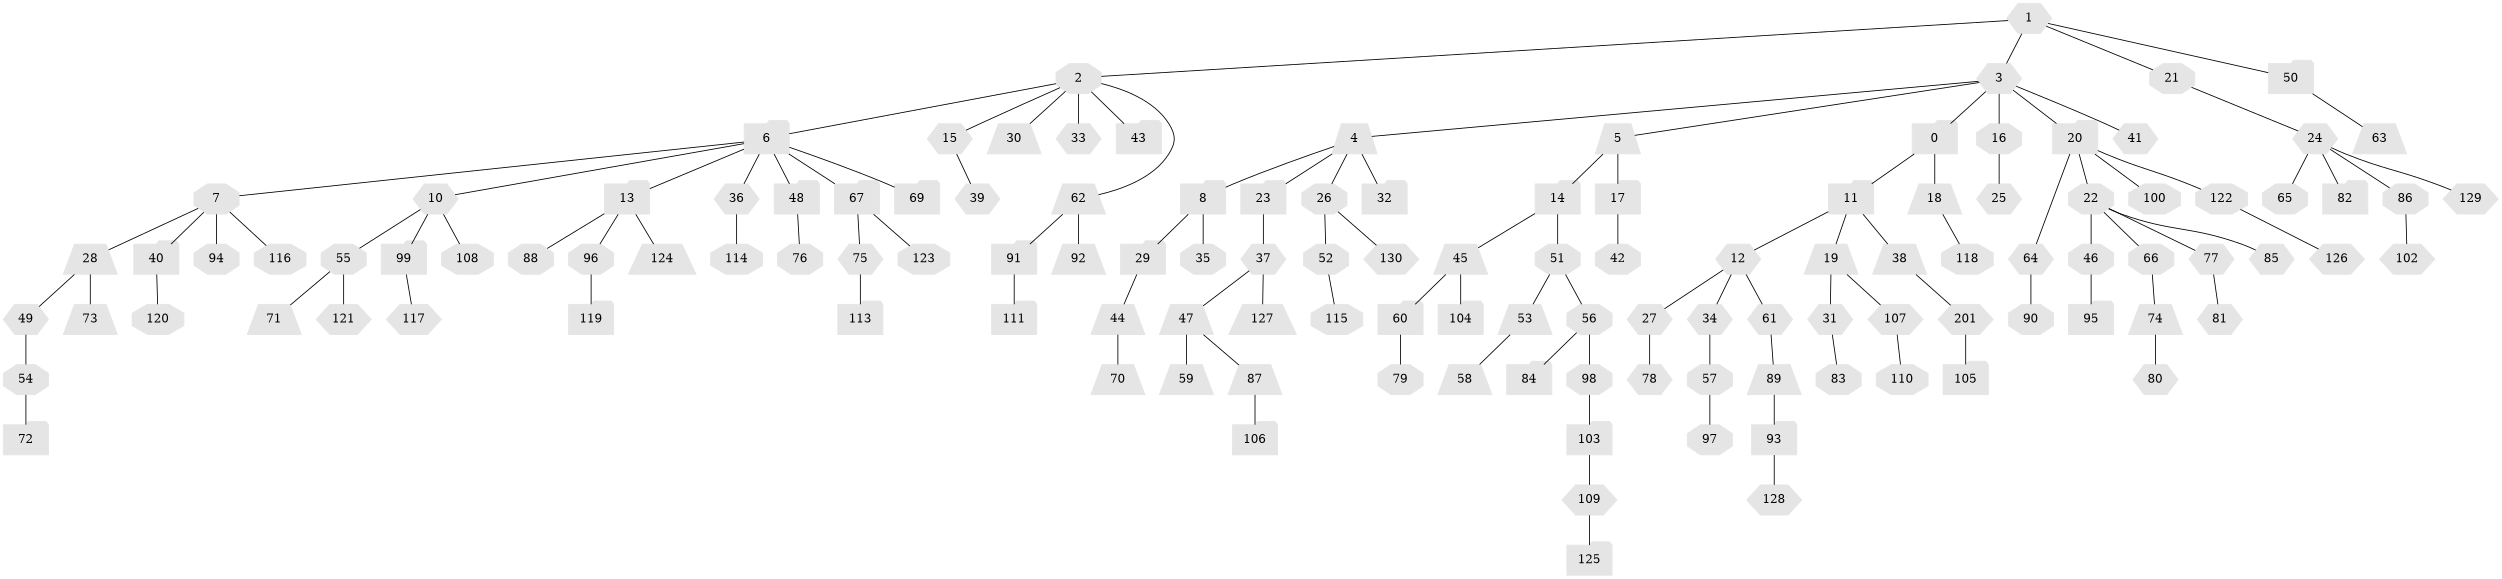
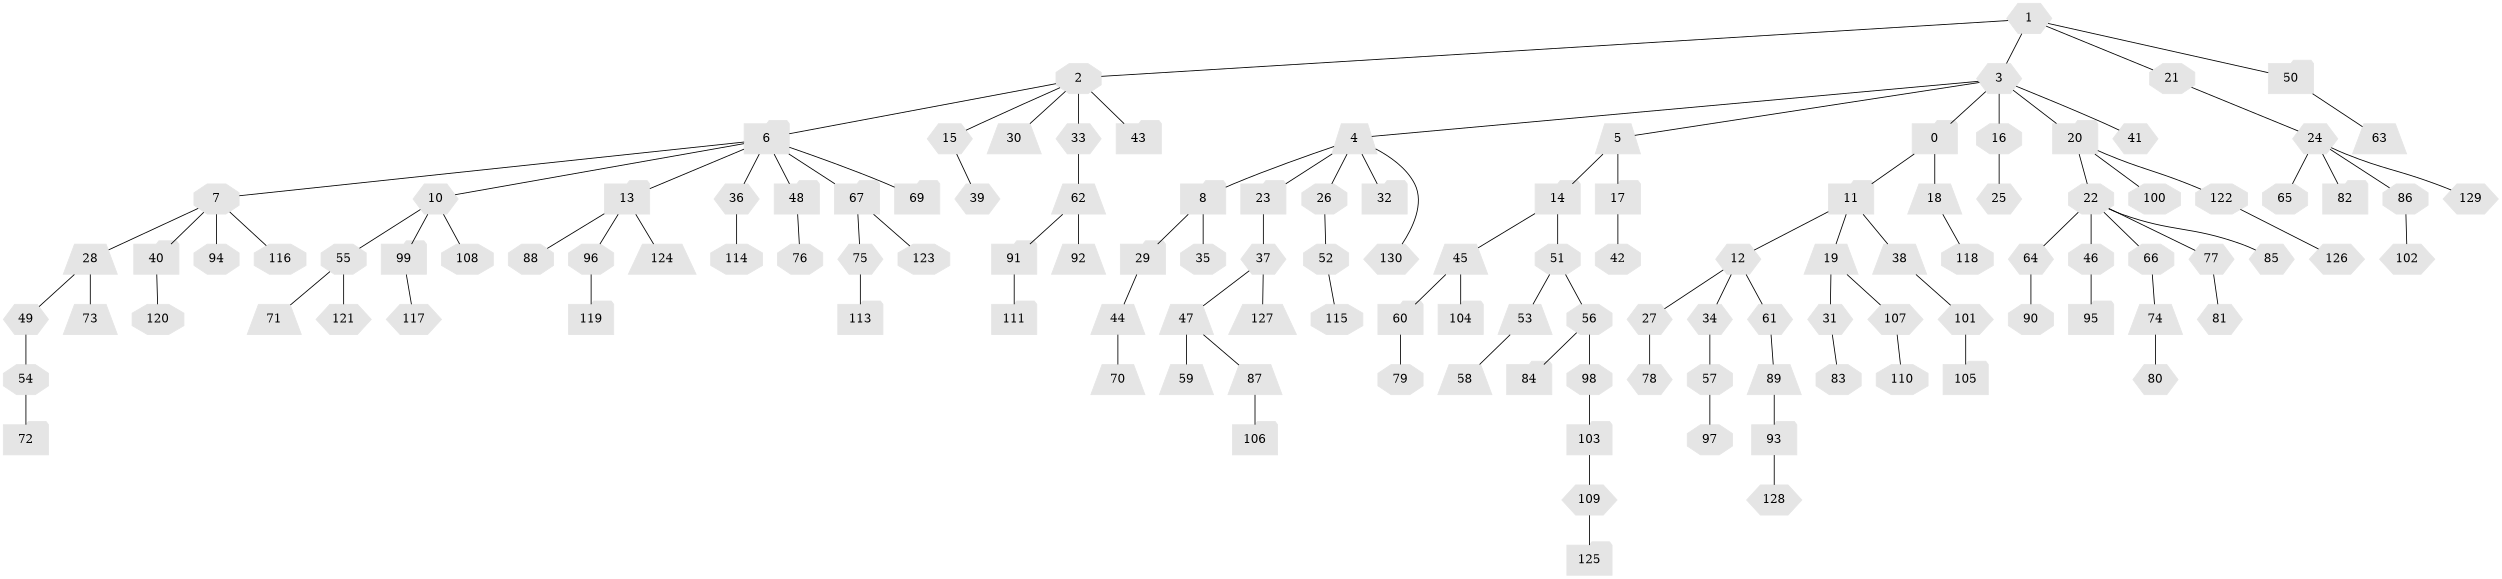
(1174, 140) -> (1079, 169)
(2053, 199) -> (2061, 229)
(1357, 229) -> (1417, 189)
(1966, 319) -> (1966, 319)
